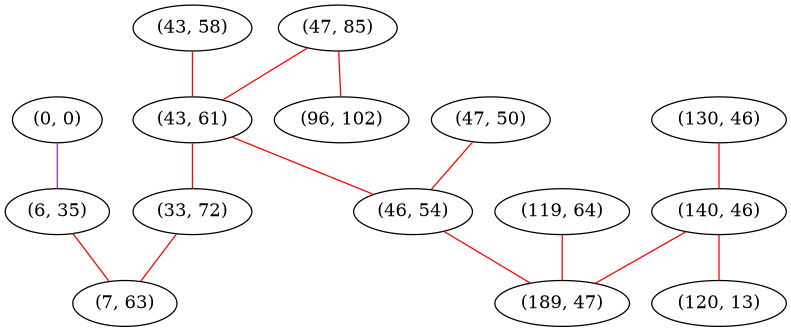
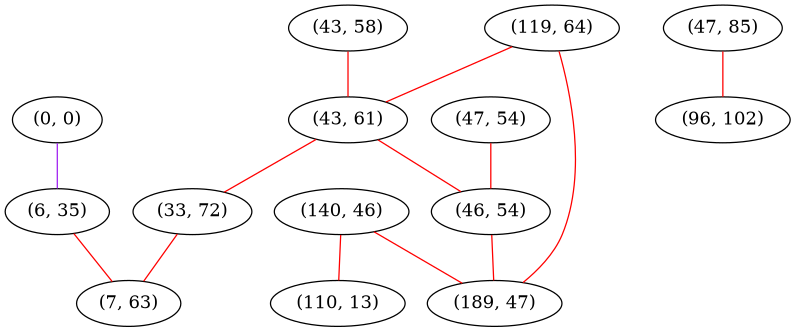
(265, 74) -> (449, 74)
(491, 120) -> (491, 120)
(719, 120) -> none
(719, 303) -> (338, 303)
